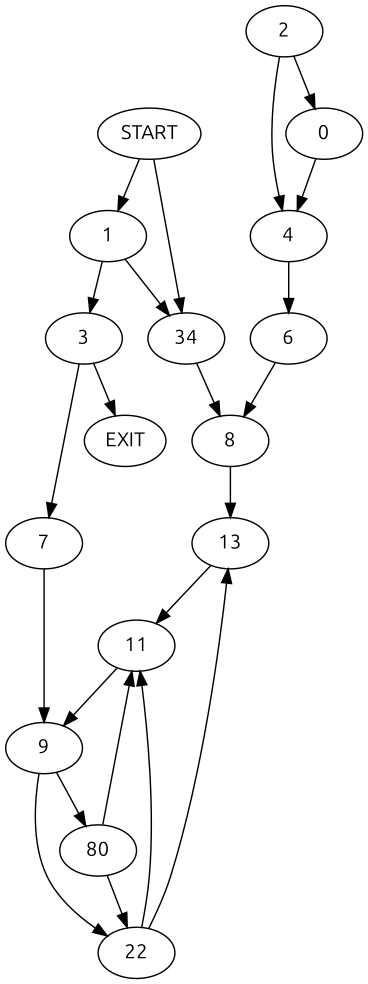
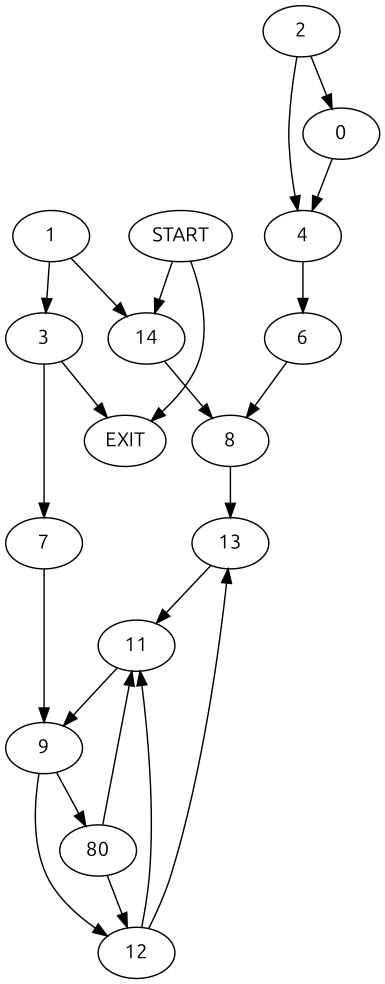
(131, 178) -> (203, 342)
(186, 338) -> (146, 338)
(137, 953) -> (137, 953)
